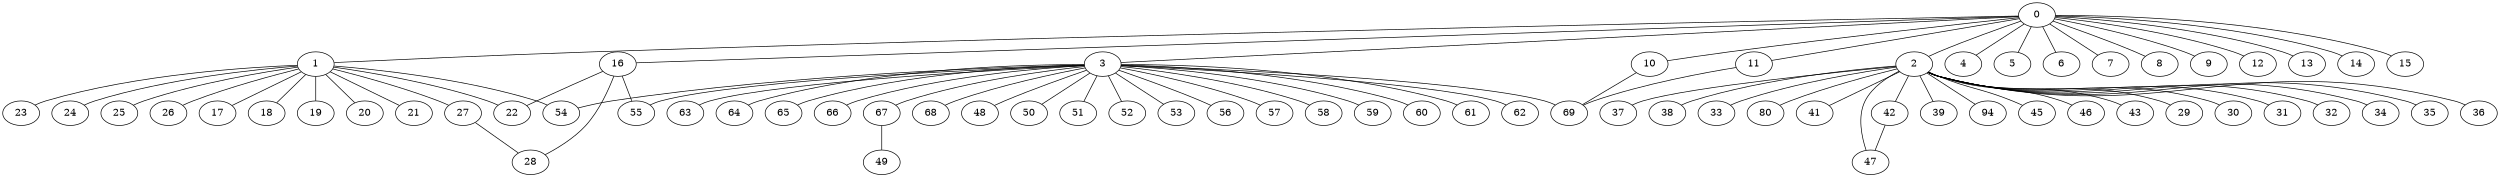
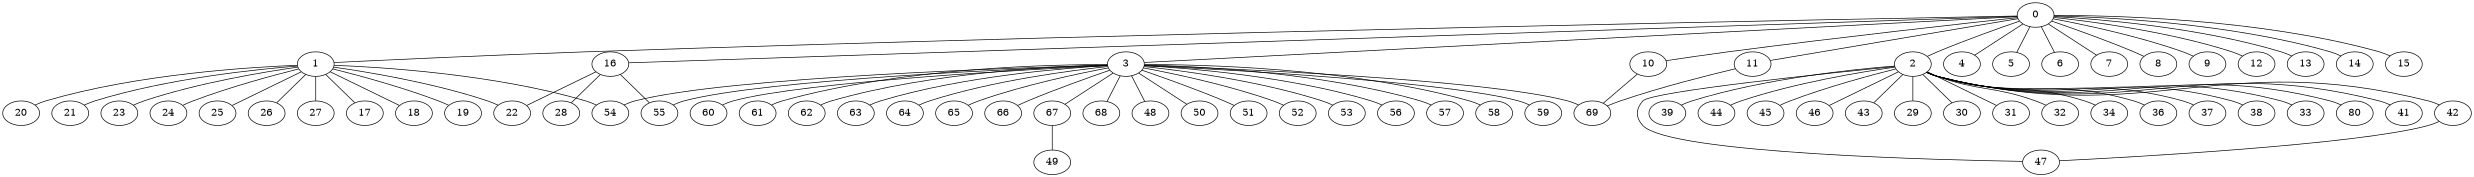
(1988, 113) -> (1716, 113)
(2430, 113) -> none
(497, 138) -> none
